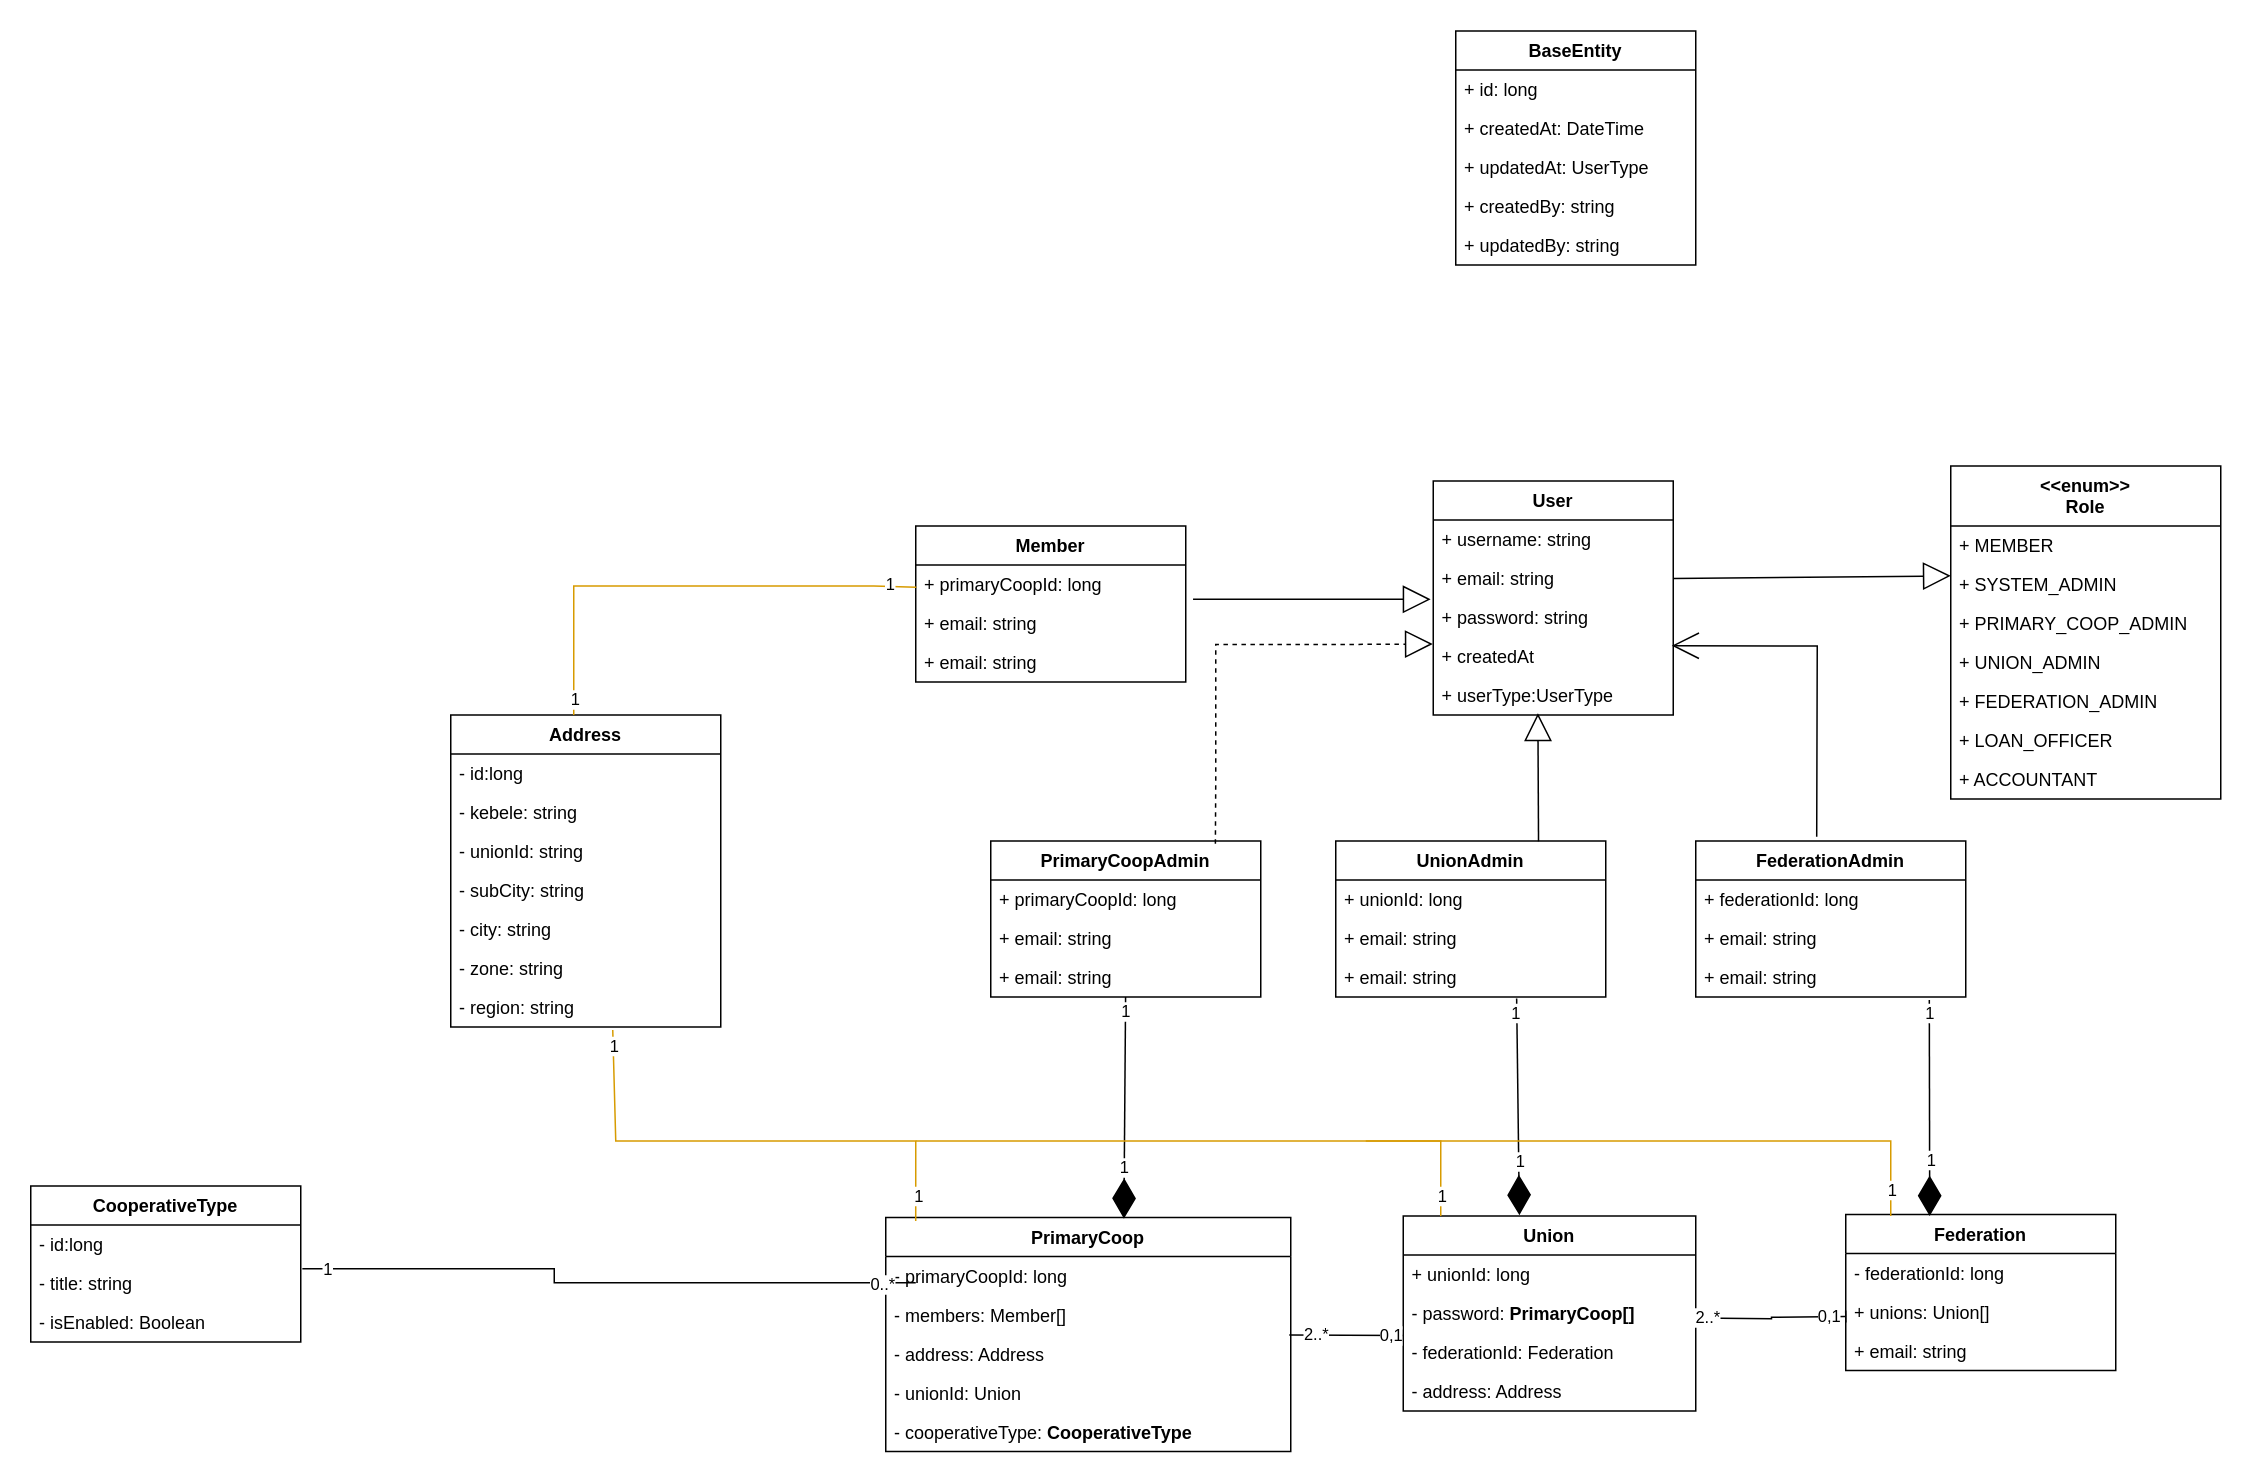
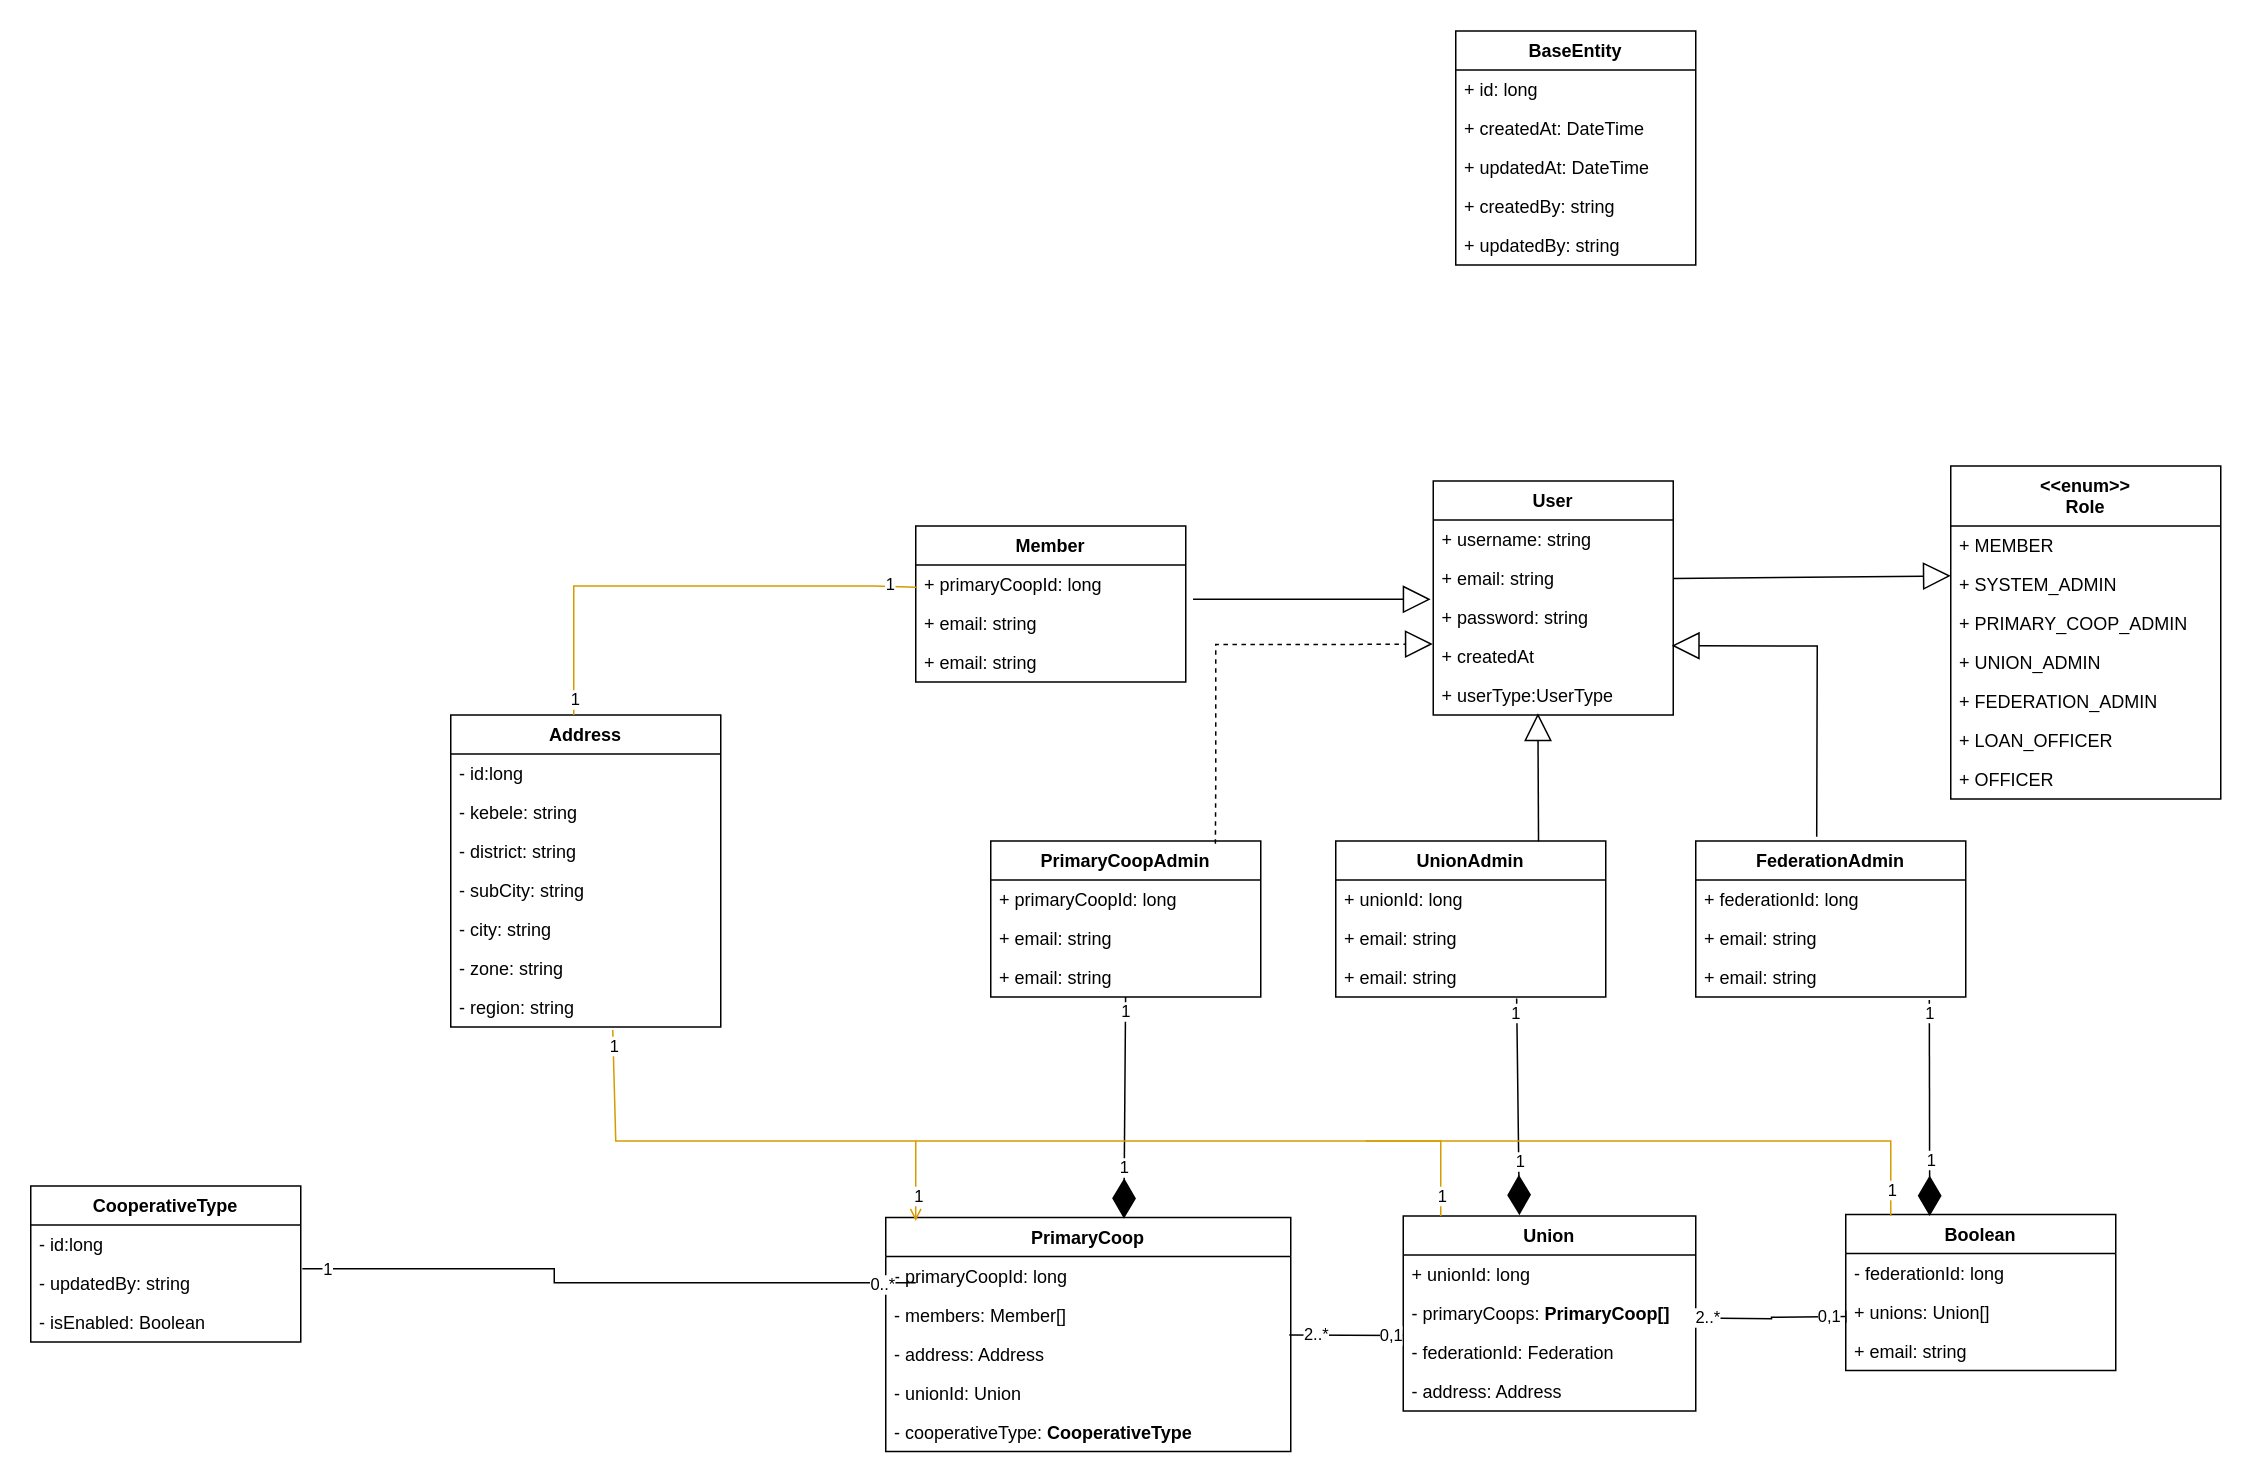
(1564, 169) -> (1561, 169)
(1688, 645) -> (1700, 646)
(2018, 781) -> (2003, 781)
(534, 853) -> (536, 853)
(916, 1215) -> (916, 1213)
(1981, 1236) -> (1981, 1236)
(101, 1285) -> (126, 1285)
(1531, 1315) -> (1549, 1315)
